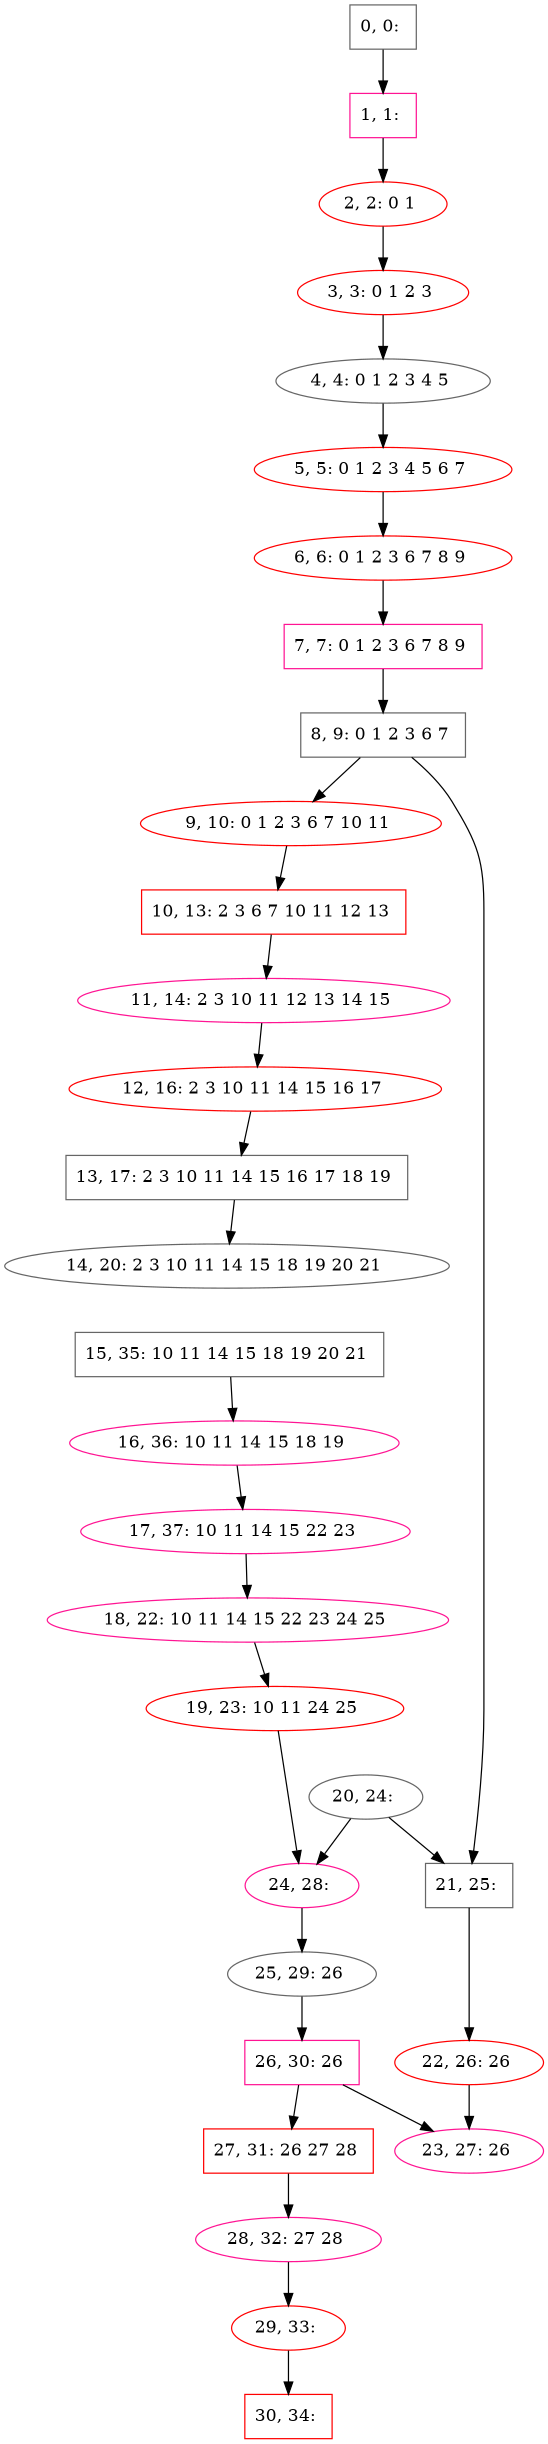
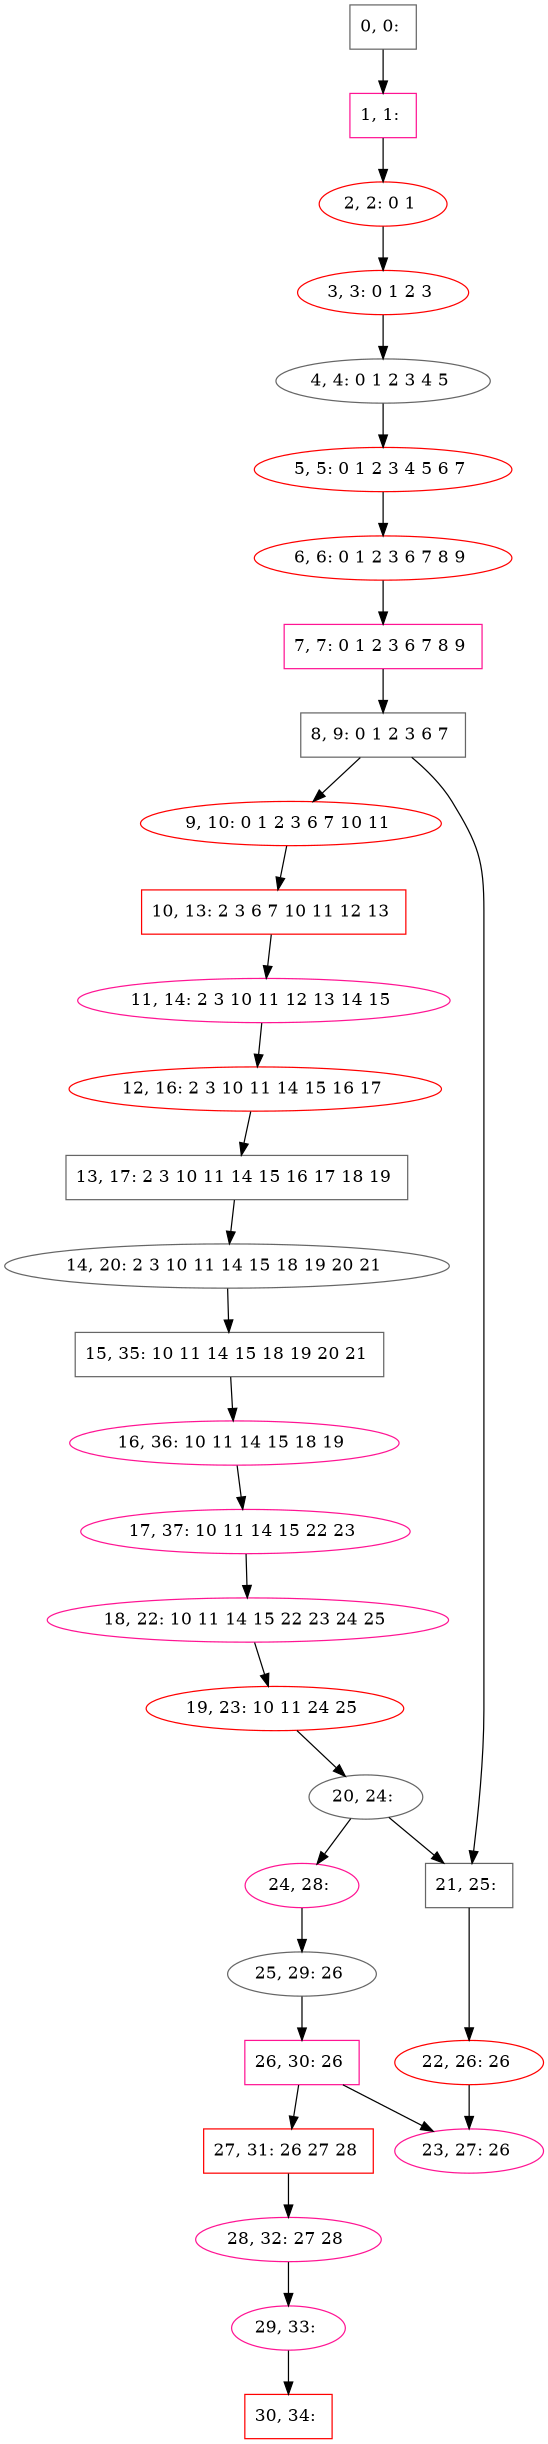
none -> (228, 1304)
(287, 1791) -> (316, 1749)
(288, 2328) -> (288, 2328)
